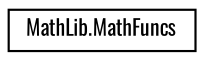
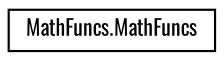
(102, 30) -> (112, 30)
